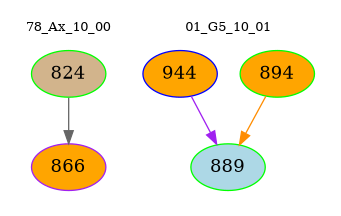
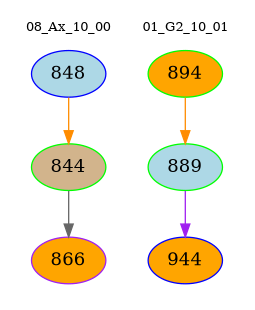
(69, 28) -> (69, 28)
(229, 28) -> (186, 28)
none -> (69, 74)
(69, 74) -> (69, 167)
(201, 114) -> (185, 207)
